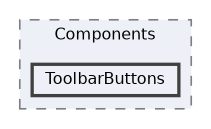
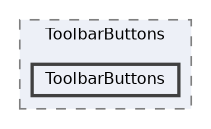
(106, 35) -> (106, 35)
